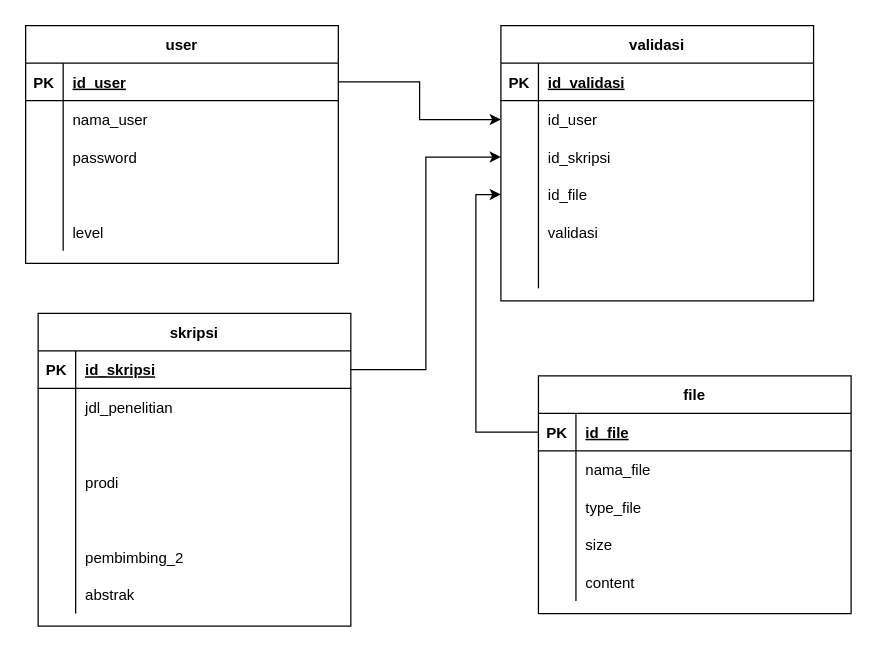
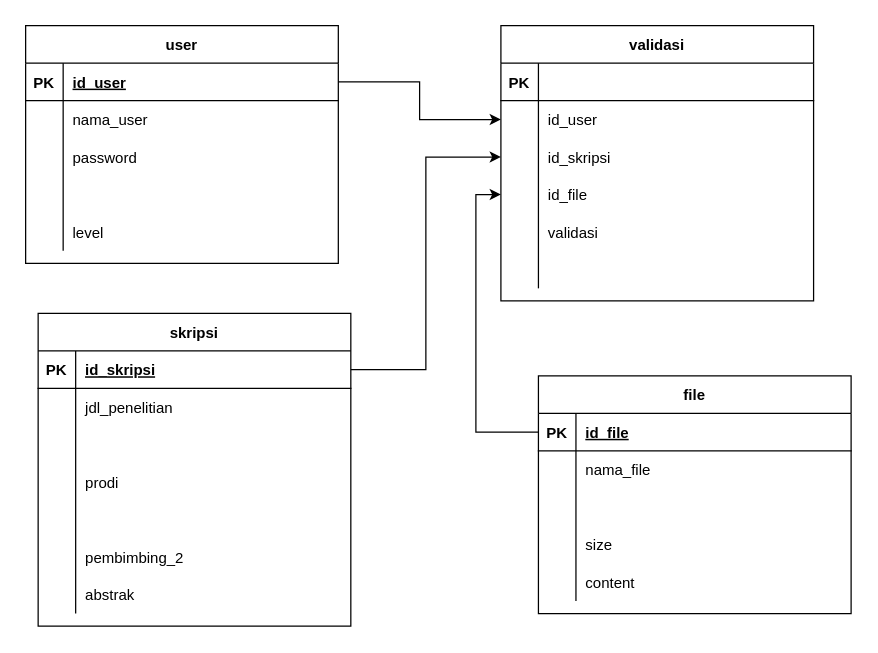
(676, 82) -> none
(713, 507) -> none
